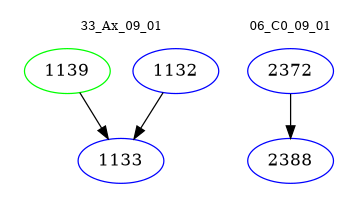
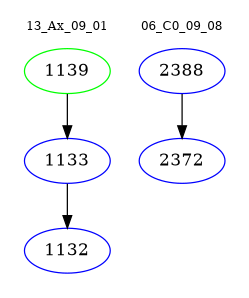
(122, 27) -> (67, 27)
(291, 27) -> (182, 27)
(152, 110) -> (67, 200)
(291, 110) -> (182, 110)
